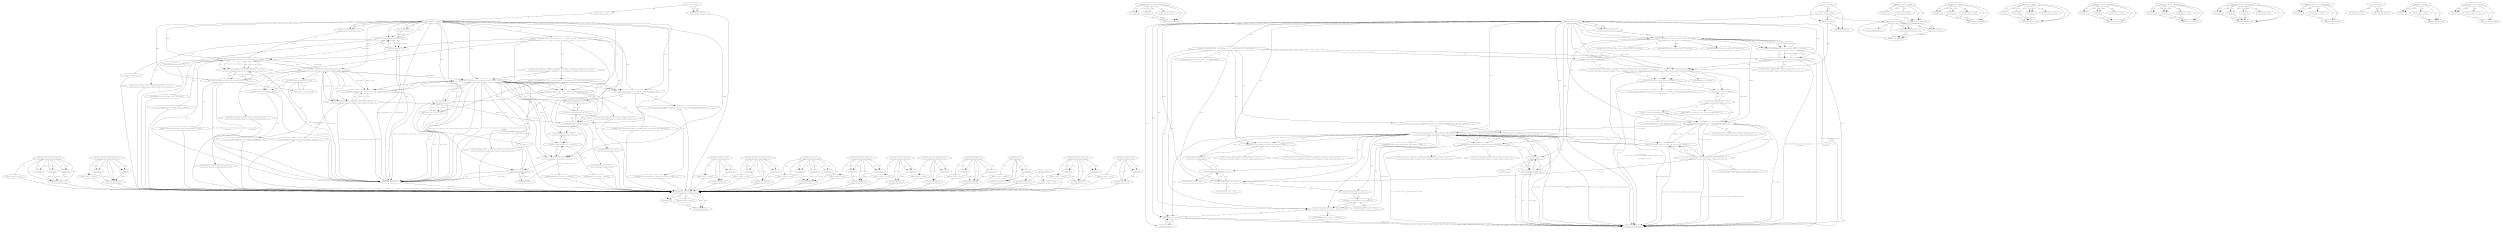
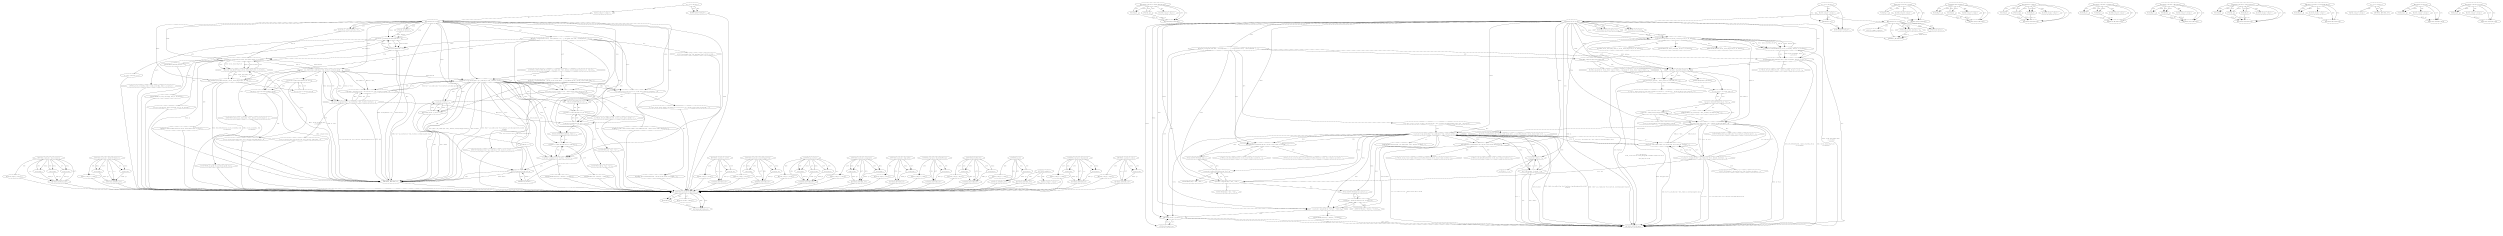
none -> (1636, 30)
none -> (696, 54)
(1200, 59) -> none
(1778, 67) -> (1631, 68)
